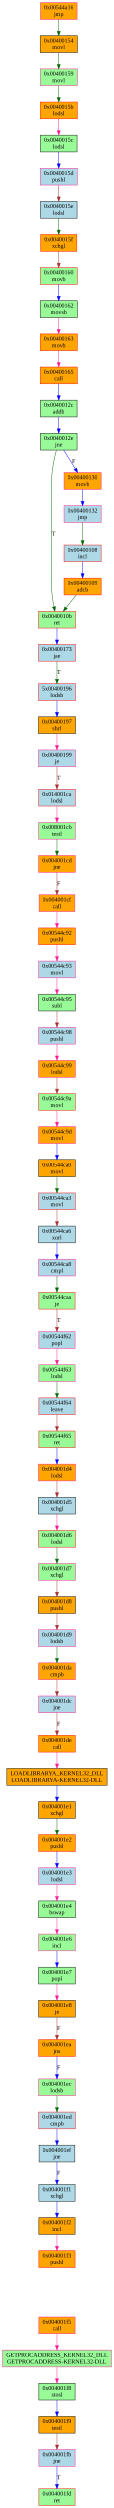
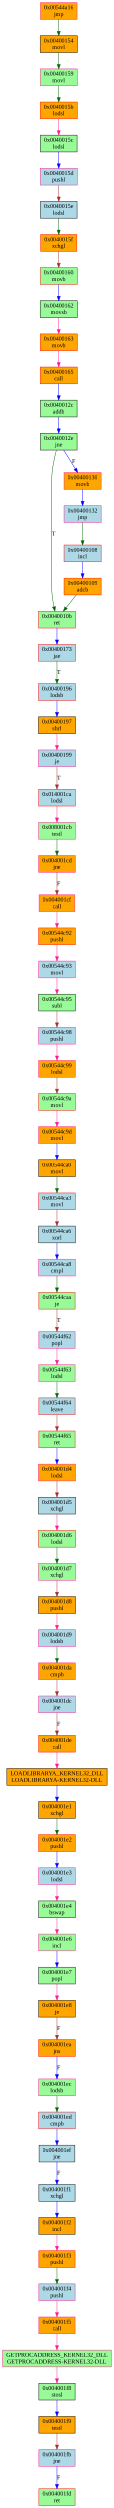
(57, 692) -> (57, 692)
(57, 1619) -> (57, 1619)
none -> (57, 2292)
(59, 2478) -> (59, 2478)
